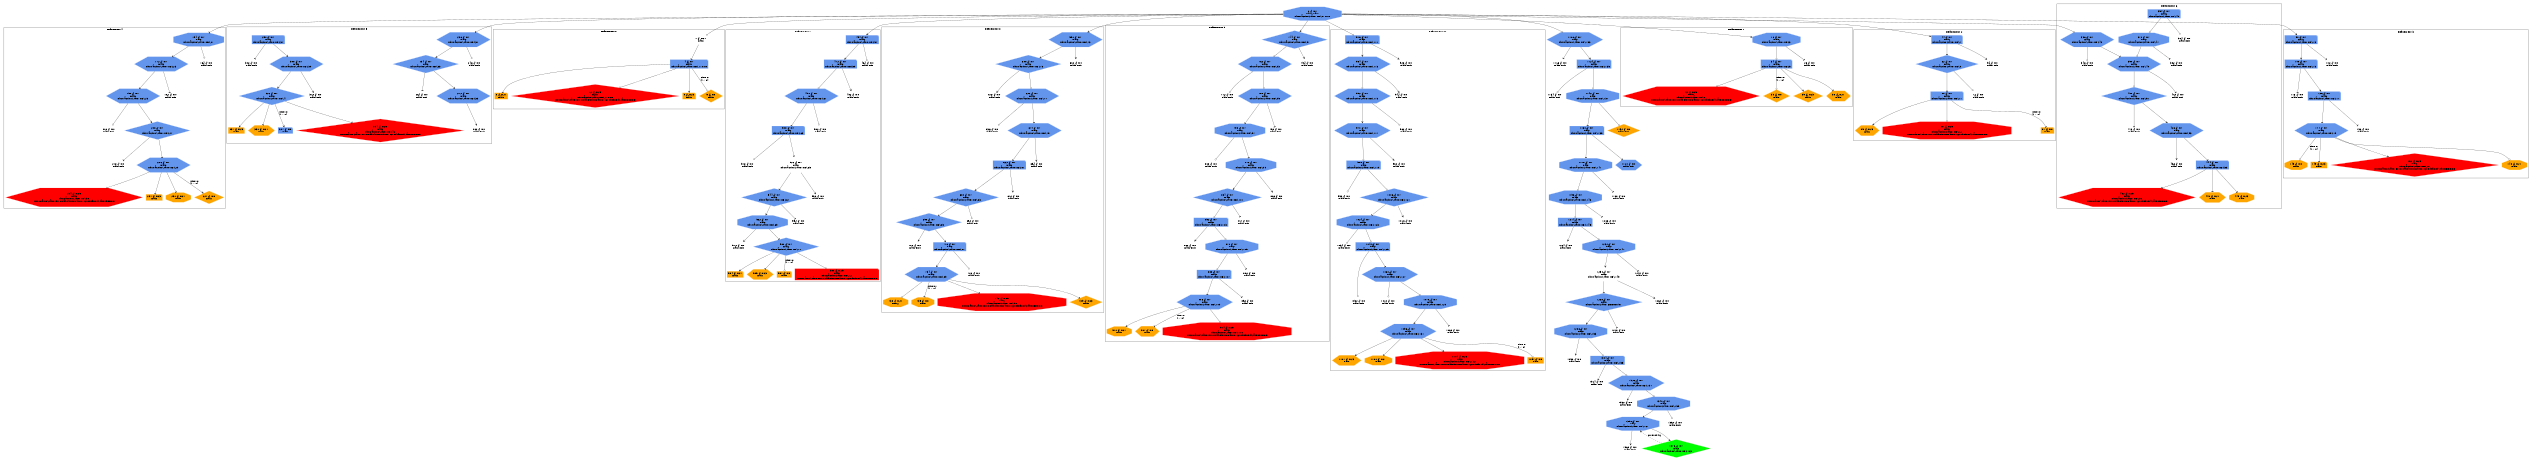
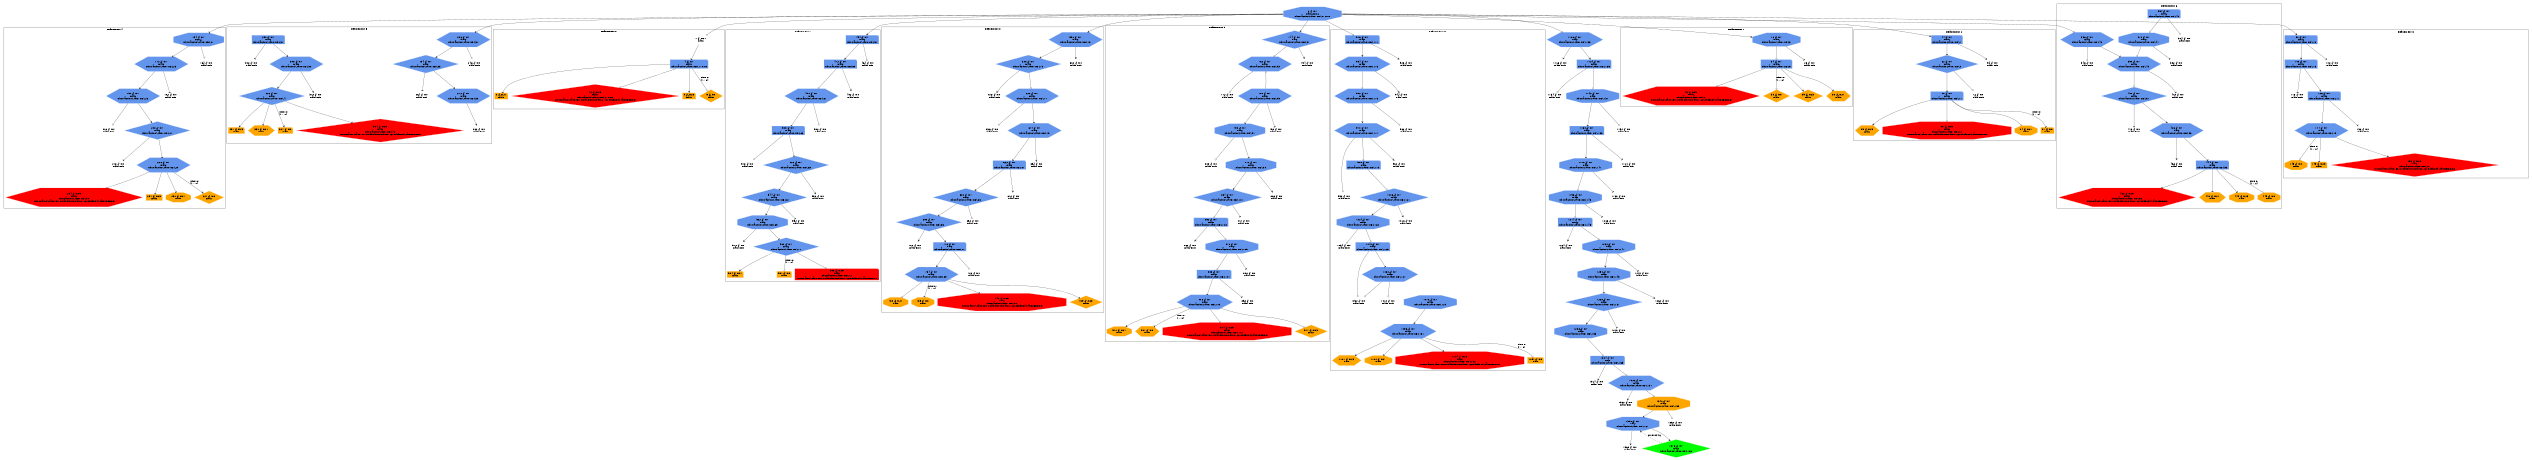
(1313, 14) -> (1313, 14)
(199, 40) -> (199, 40)
(1307, 64) -> (1307, 64)
(1264, 79) -> (1266, 81)
(285, 131) -> (285, 131)
(1624, 131) -> (1624, 131)
none -> (2026, 131)
(796, 165) -> (796, 165)
(1629, 165) -> (1629, 165)
(2514, 165) -> none
(1354, 180) -> (1342, 163)
none -> (2269, 197)
(1379, 209) -> (1379, 209)
(1575, 222) -> (1575, 222)
(760, 274) -> none
(1604, 274) -> (1604, 274)
(1410, 288) -> (1374, 289)
(896, 302) -> (896, 302)
(1604, 302) -> (1604, 302)
none -> (1311, 331)
(1453, 331) -> none
(1574, 360) -> none
(1608, 360) -> (1608, 360)
(1664, 404) -> (1664, 404)
